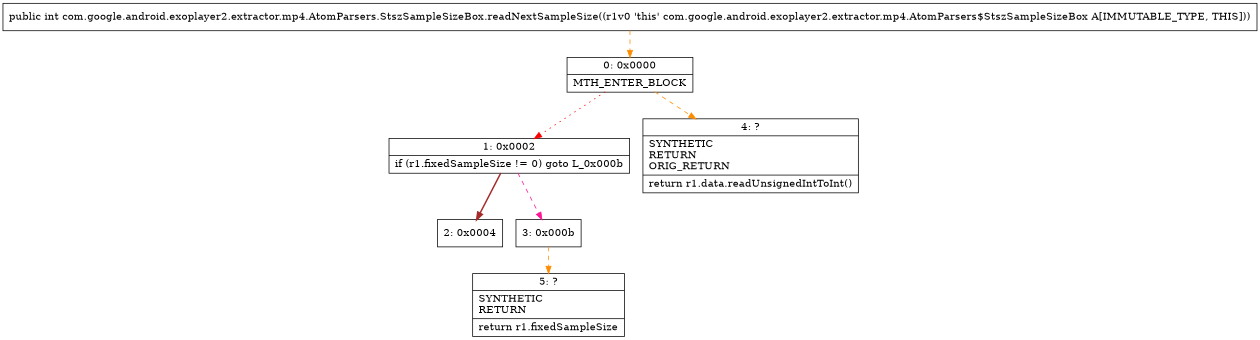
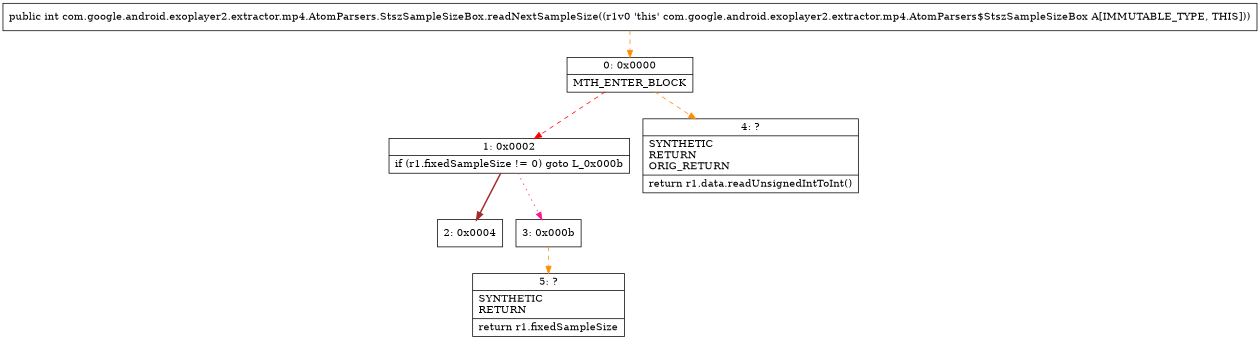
(573, 113) -> (573, 113)
(528, 193) -> (528, 193)
